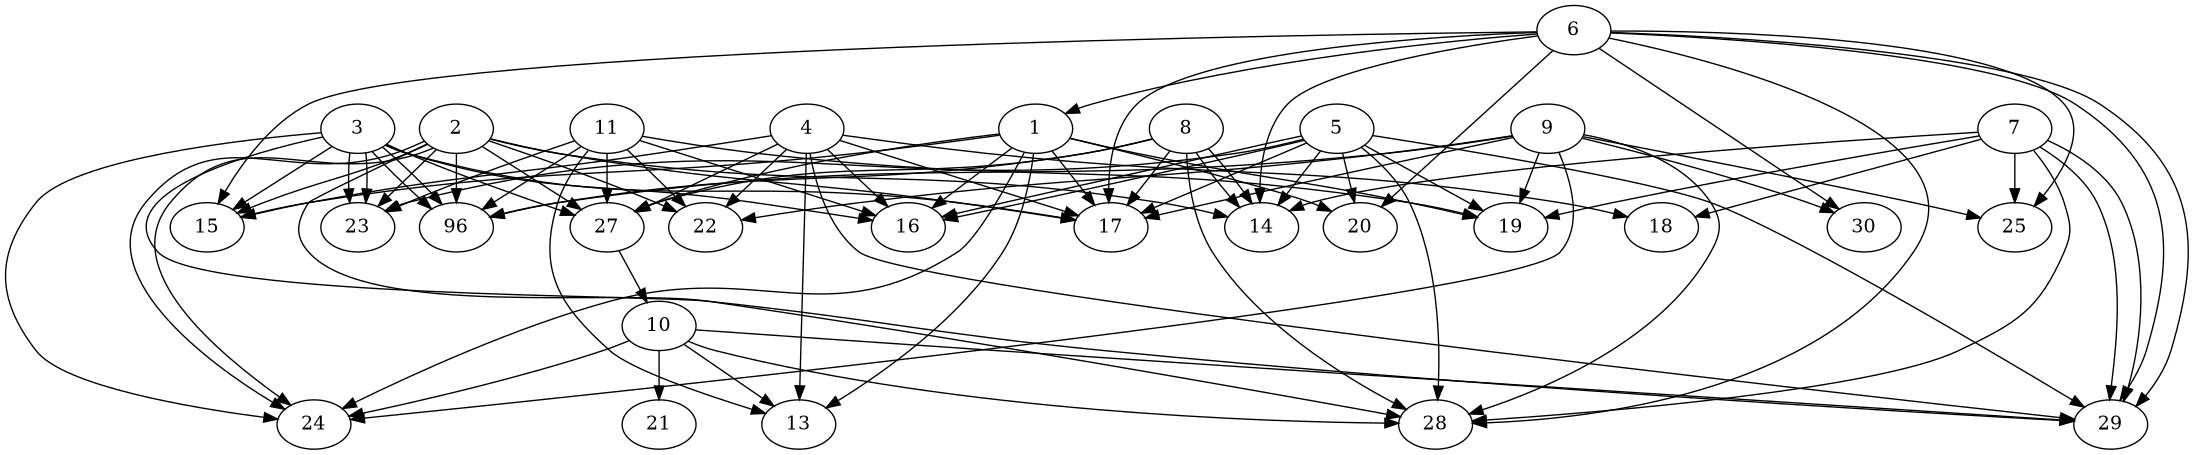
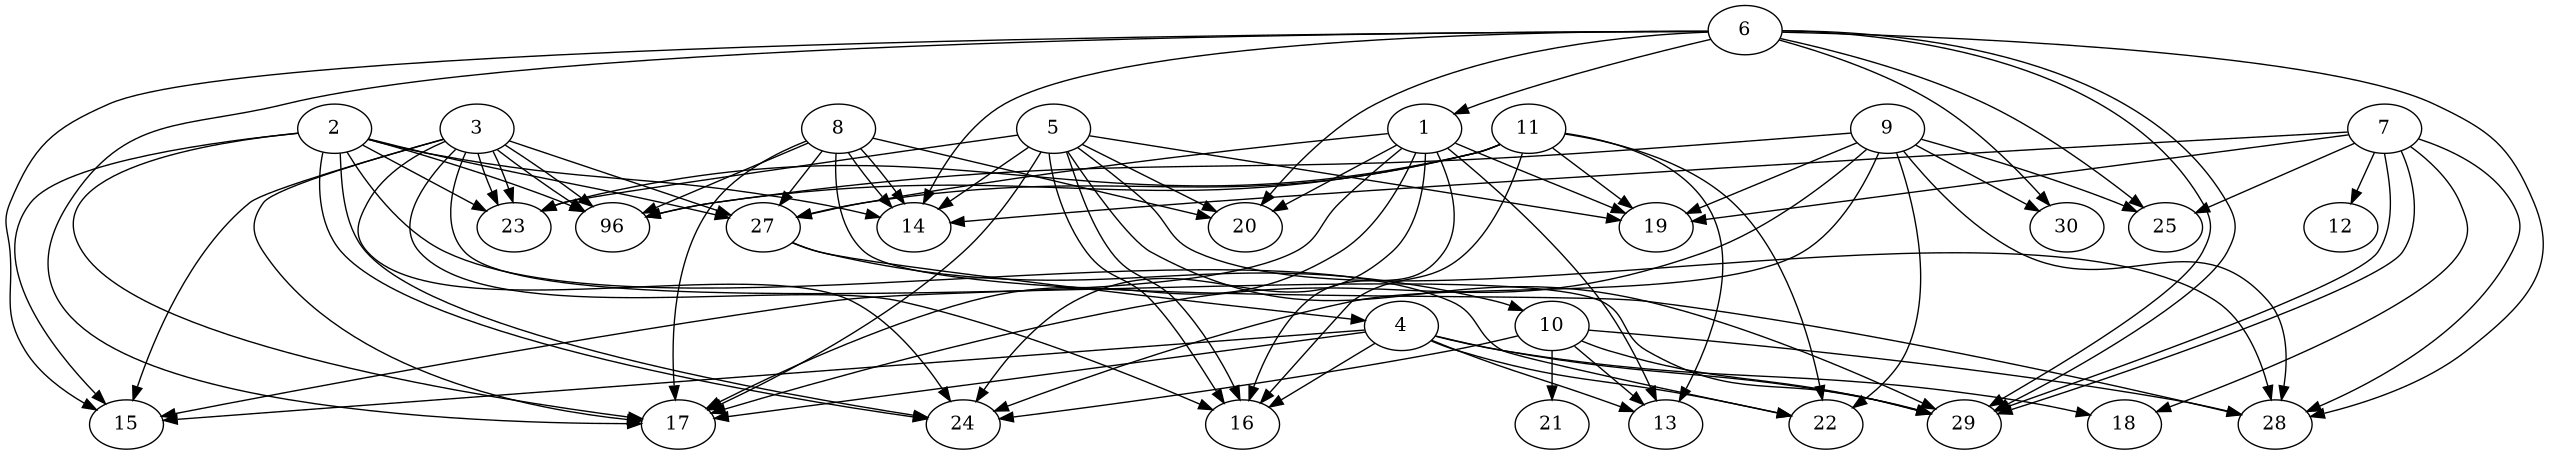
none -> (978, 163)
(713, 175) -> (1071, 287)
none -> (2341, 227)
(754, 308) -> none
